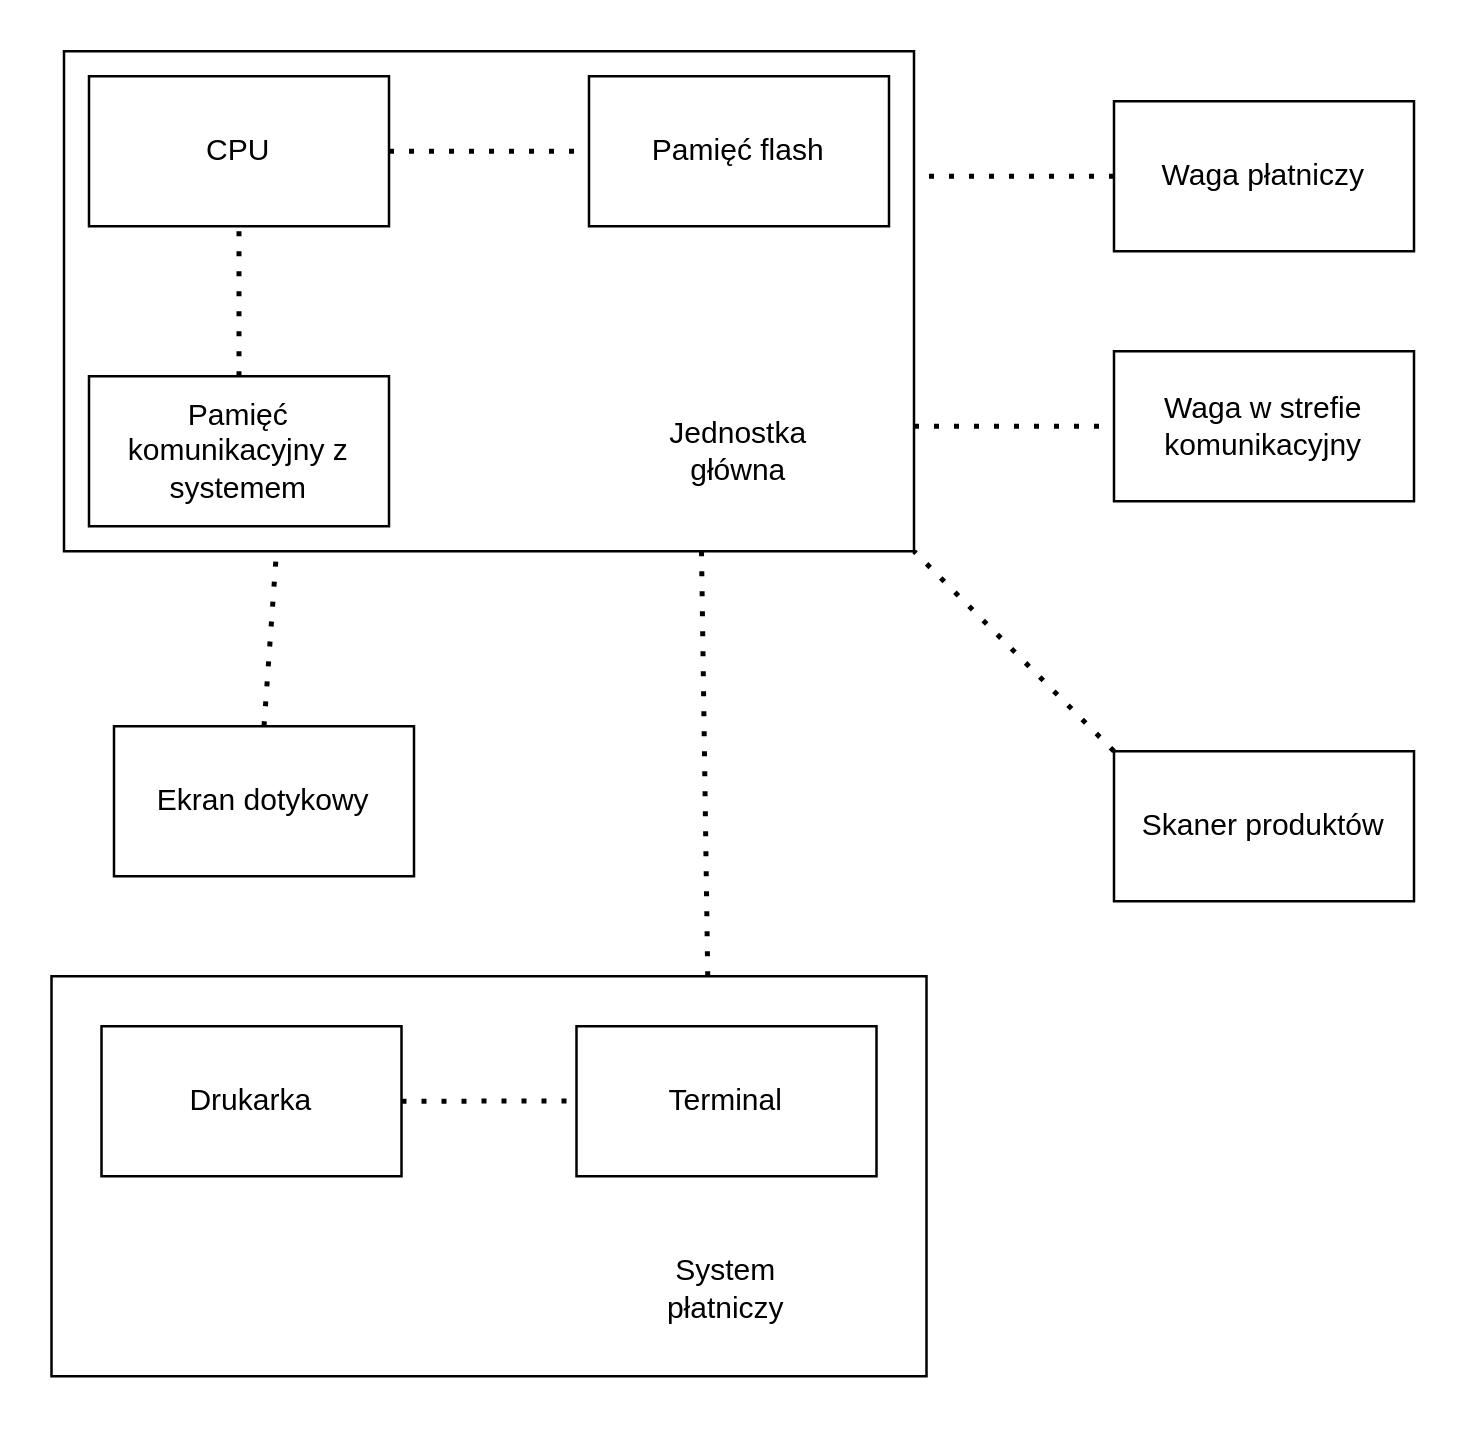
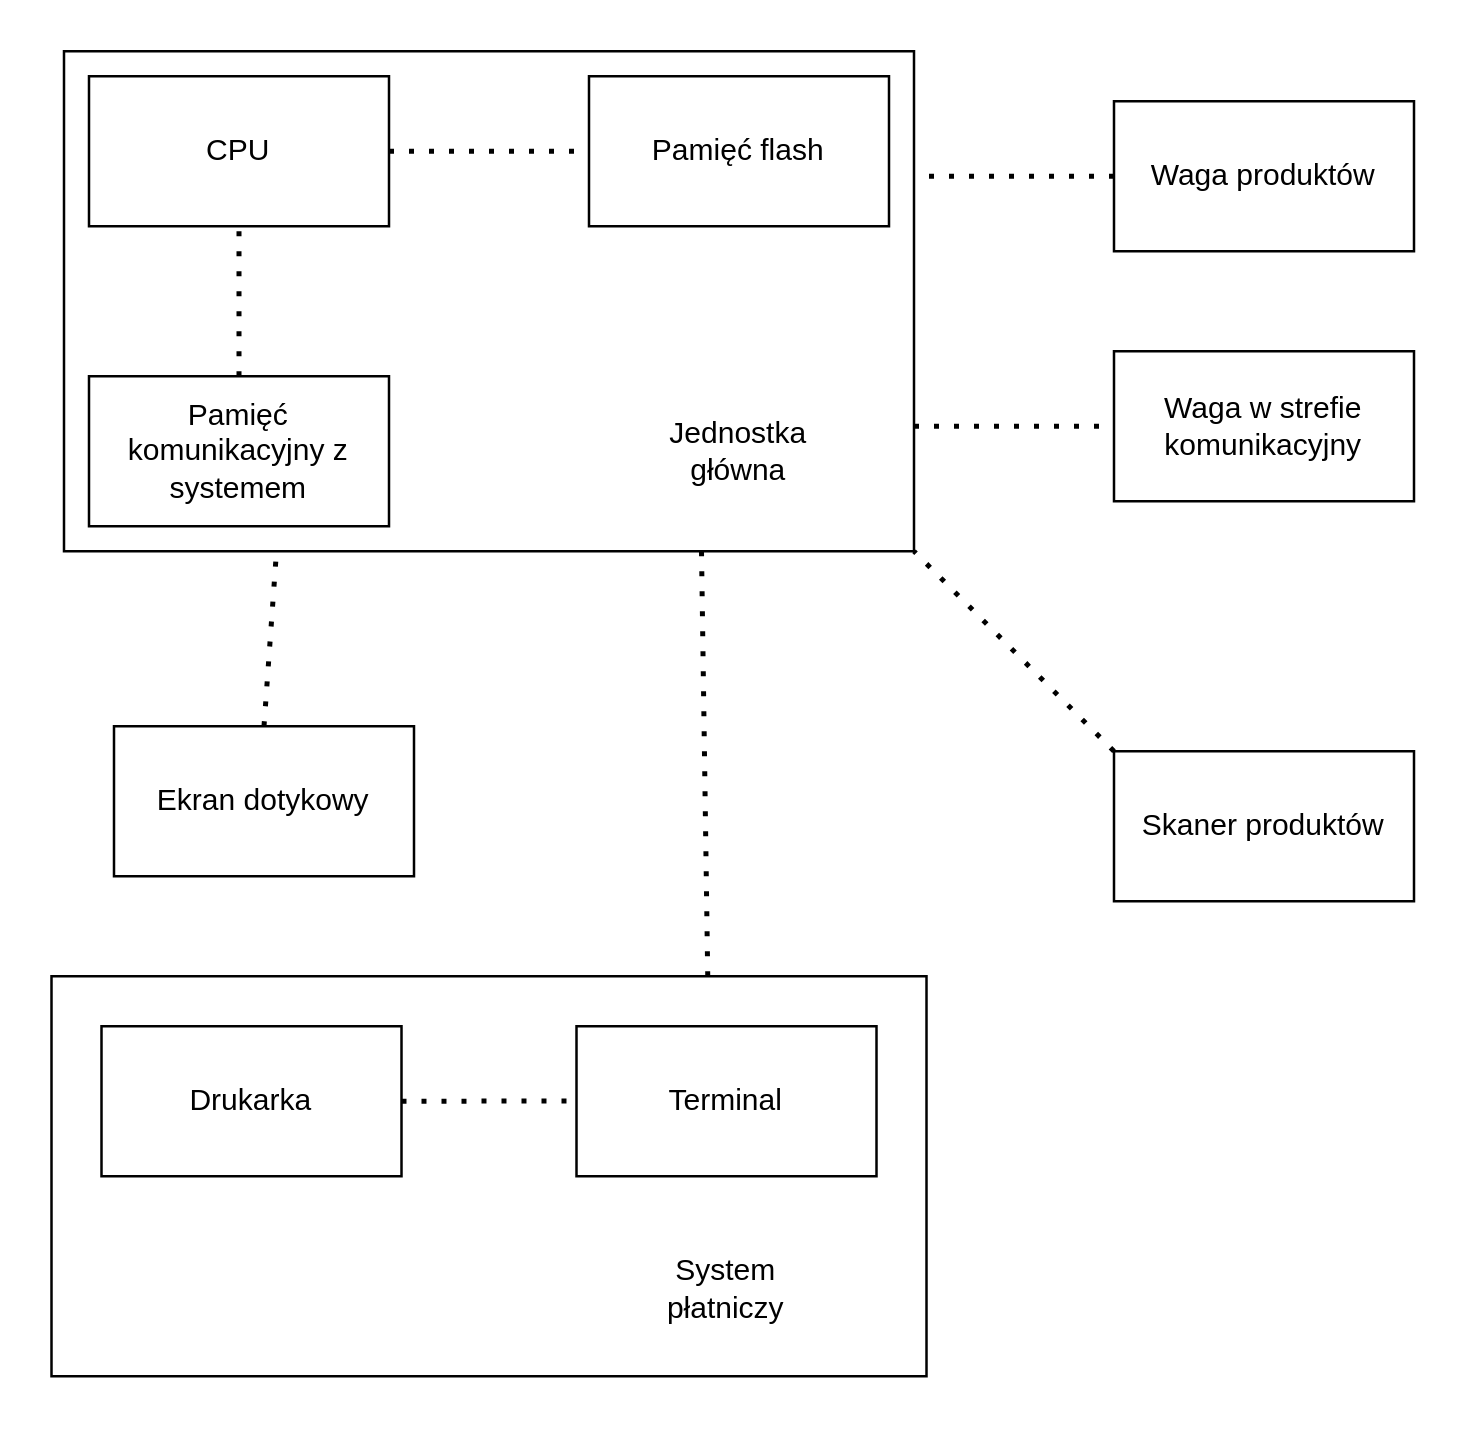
(1264, 176) -> (1264, 176)
